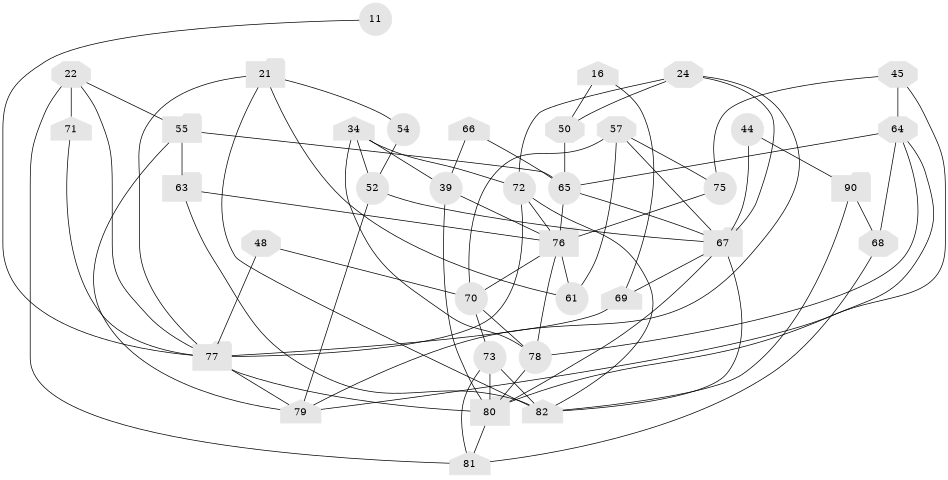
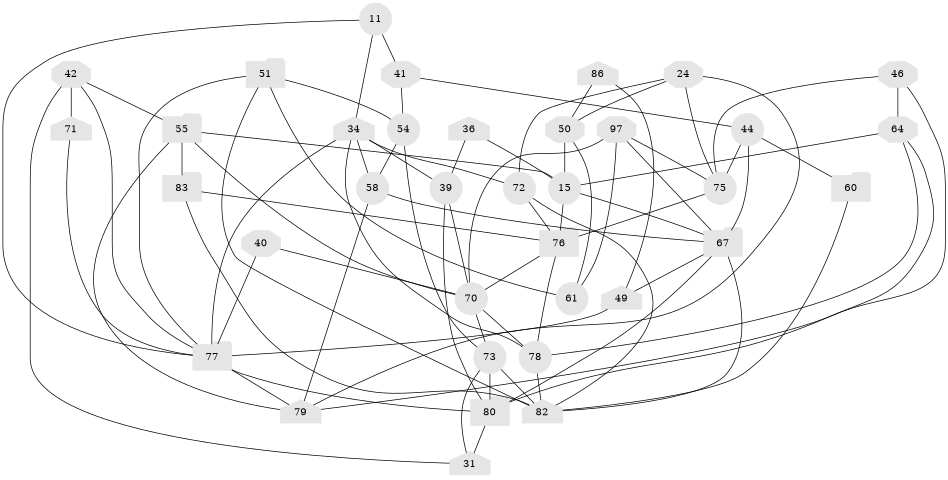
(71, 74) -> (71, 74)
(265, 74) -> (265, 74)
none -> (401, 74)
(598, 74) -> (598, 74)
(898, 74) -> (898, 74)
none -> (364, 76)
(469, 130) -> (469, 130)
(617, 130) -> (617, 130)
(774, 137) -> (696, 132)
none -> (732, 163)
(182, 188) -> (182, 188)
(373, 188) -> (373, 188)
(565, 188) -> (565, 188)
(851, 188) -> (851, 188)
(498, 214) -> (459, 244)
none -> (314, 238)
(261, 244) -> (261, 244)
(878, 244) -> none
none -> (425, 259)
(565, 270) -> (591, 212)
(622, 299) -> (622, 299)
(461, 331) -> (241, 223)
(510, 388) -> (539, 387)
(470, 464) -> (470, 464)
